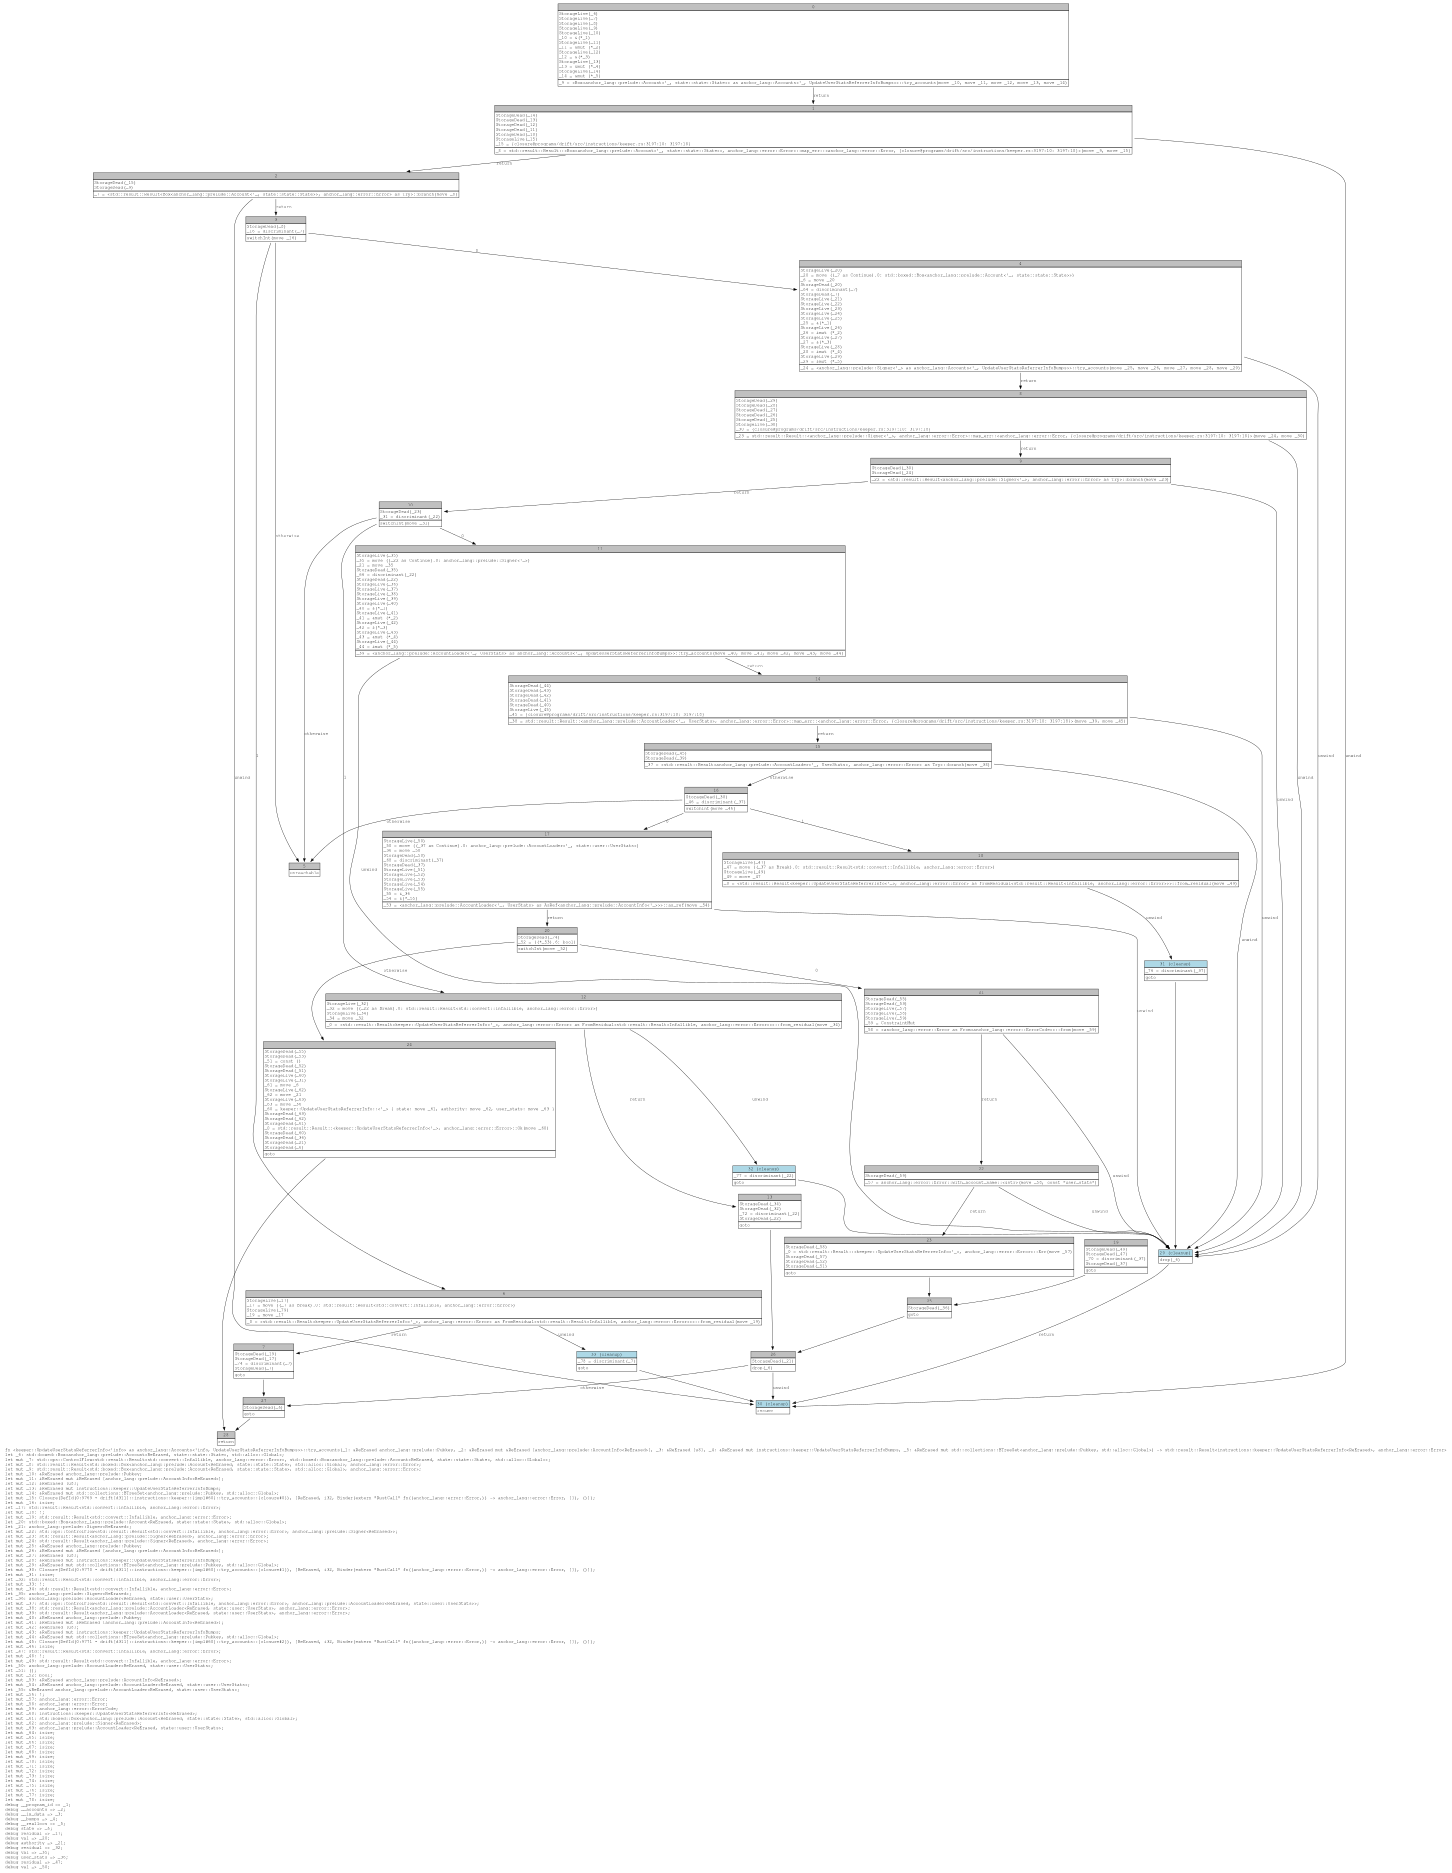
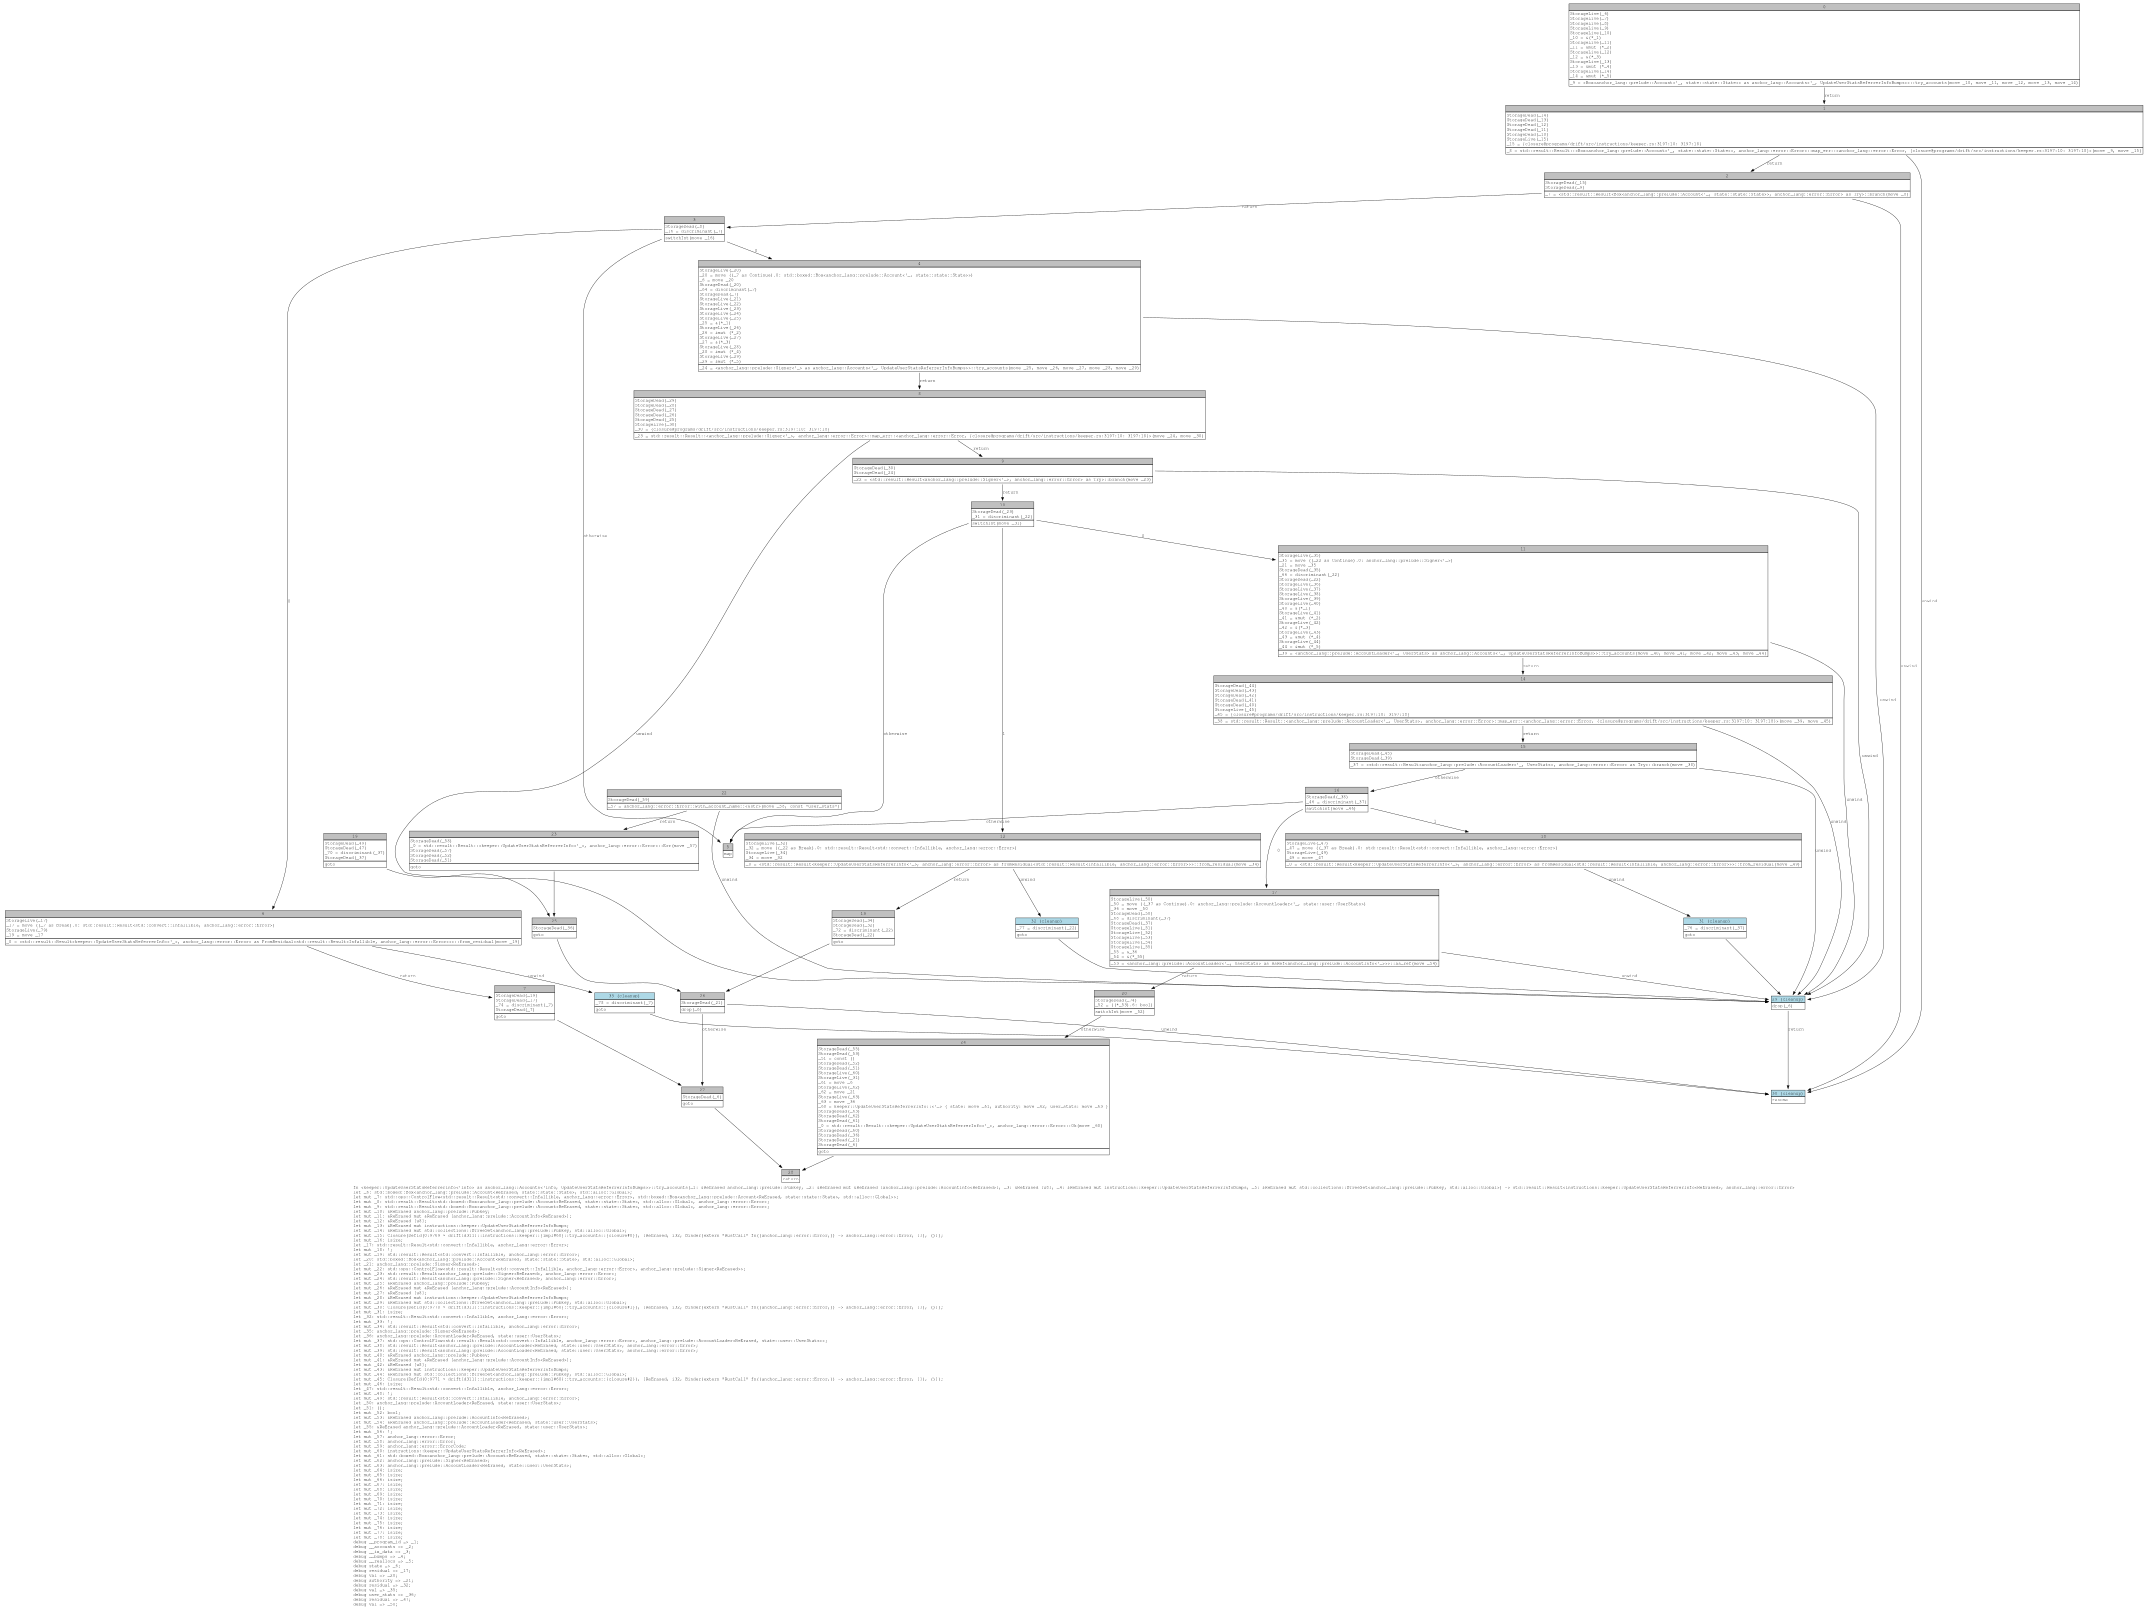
(258, 756) -> (289, 601)
(305, 873) -> (728, 854)
(981, 1011) -> none
